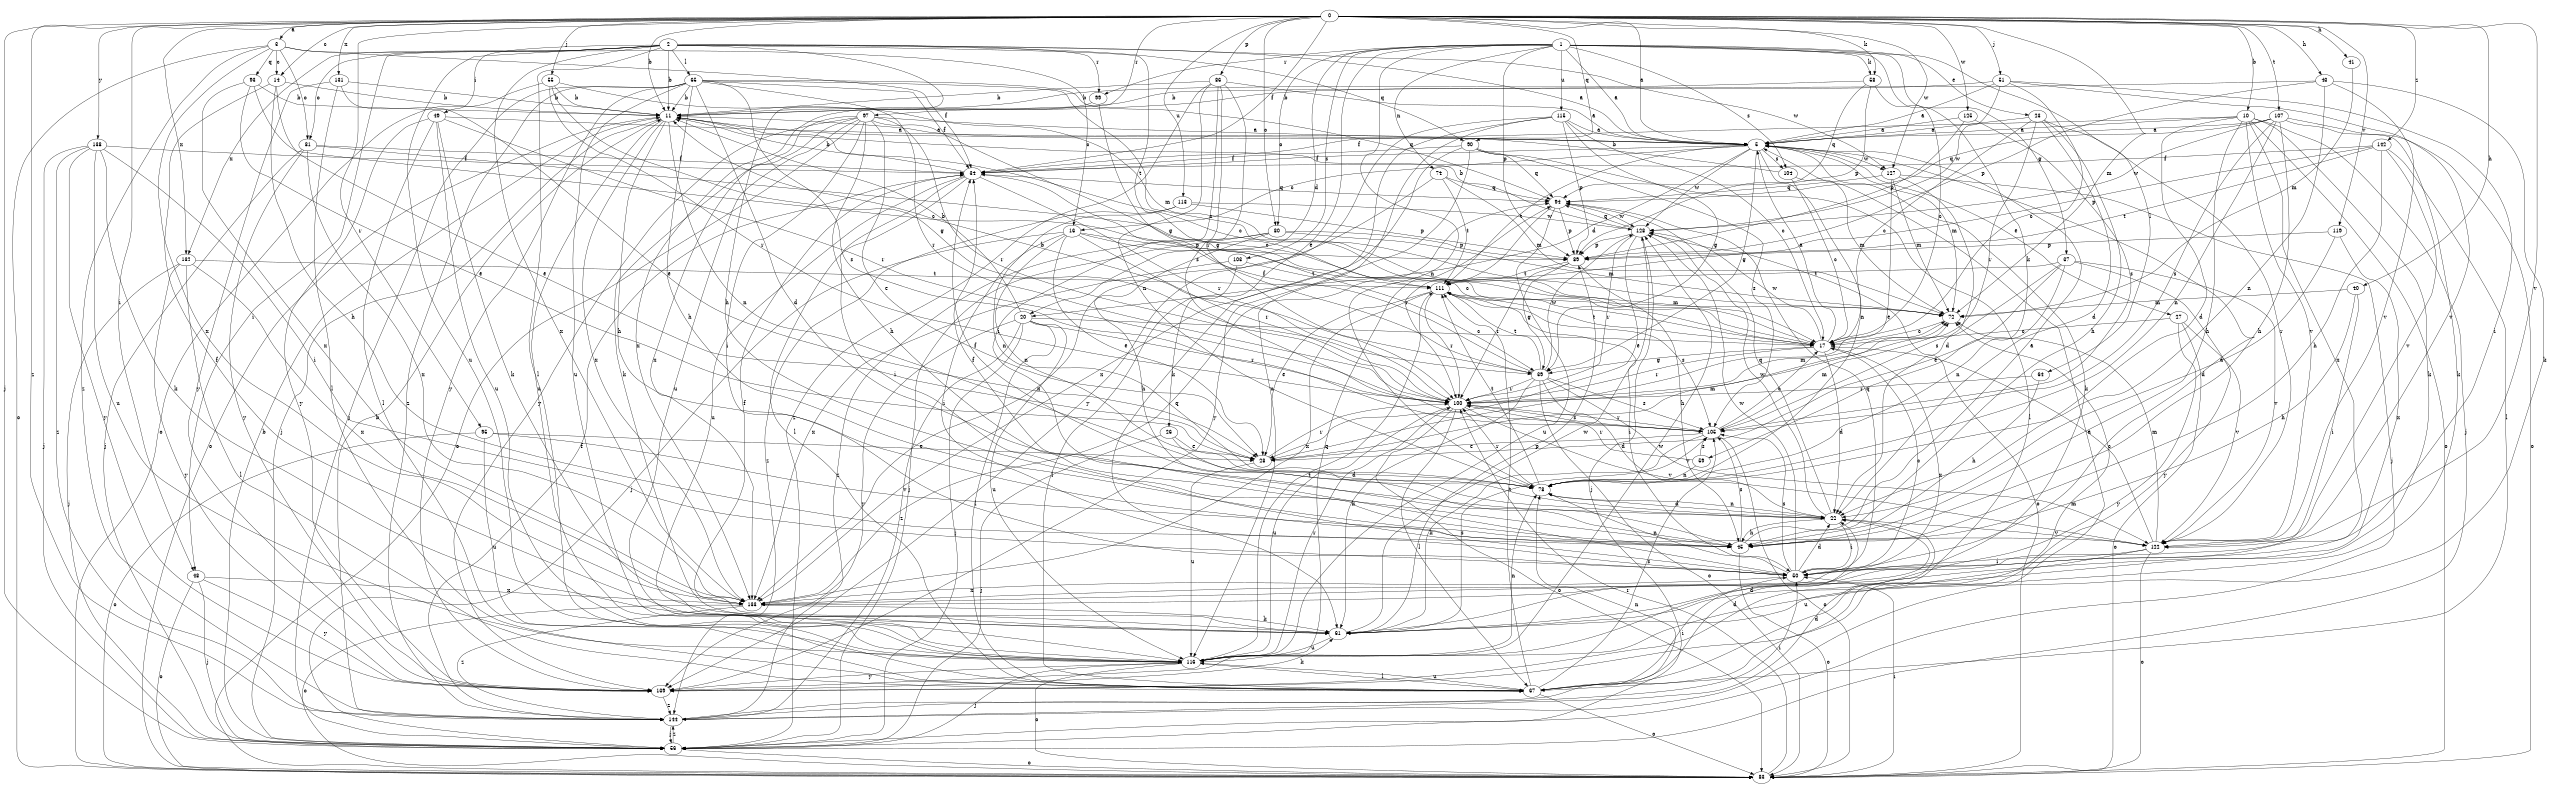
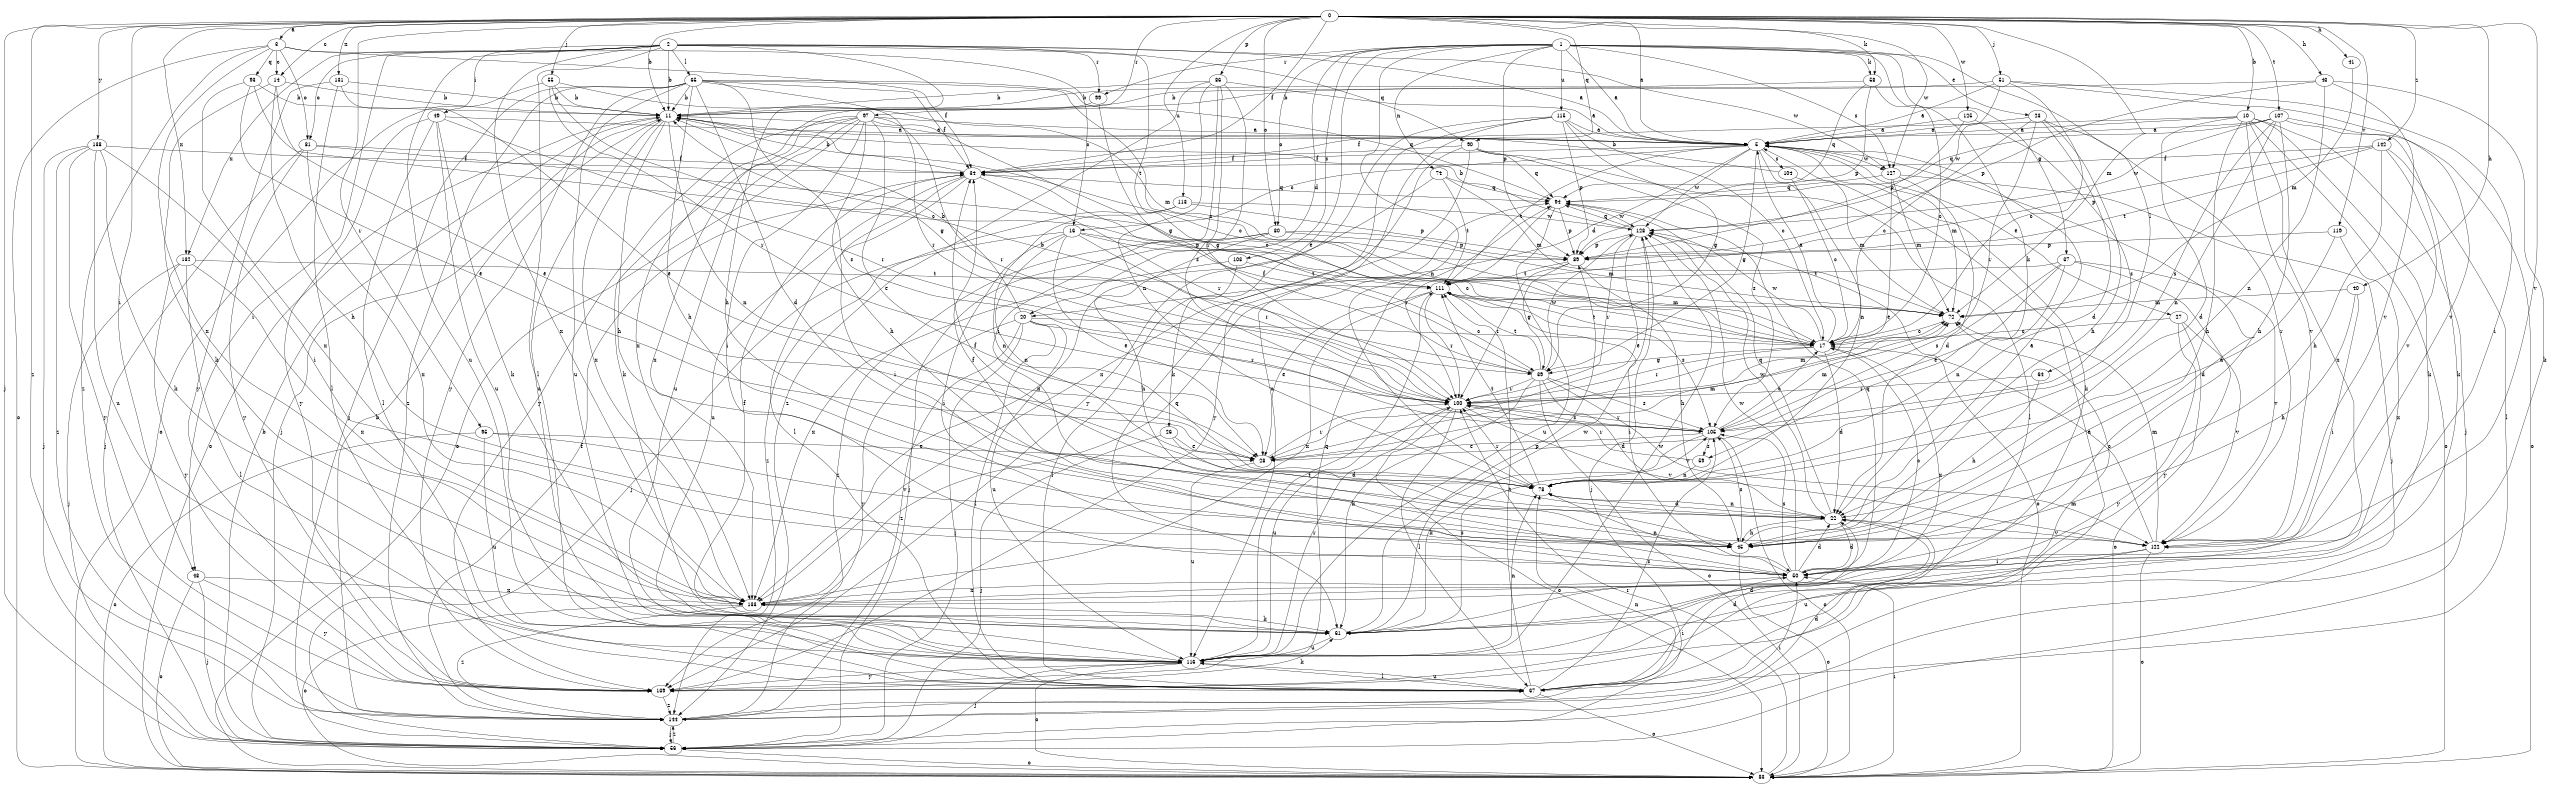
(1677, 82) -> (1744, 79)
(848, 349) -> (841, 324)
(217, 361) -> (217, 361)
(1701, 447) -> (1707, 445)
(1852, 548) -> (1852, 548)
